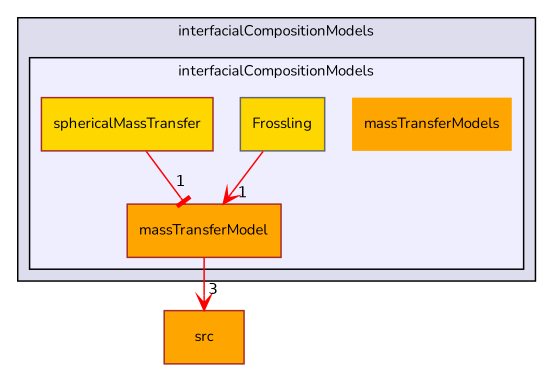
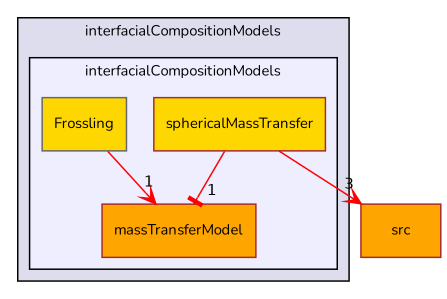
(432, 124) -> none
(204, 277) -> (314, 173)
